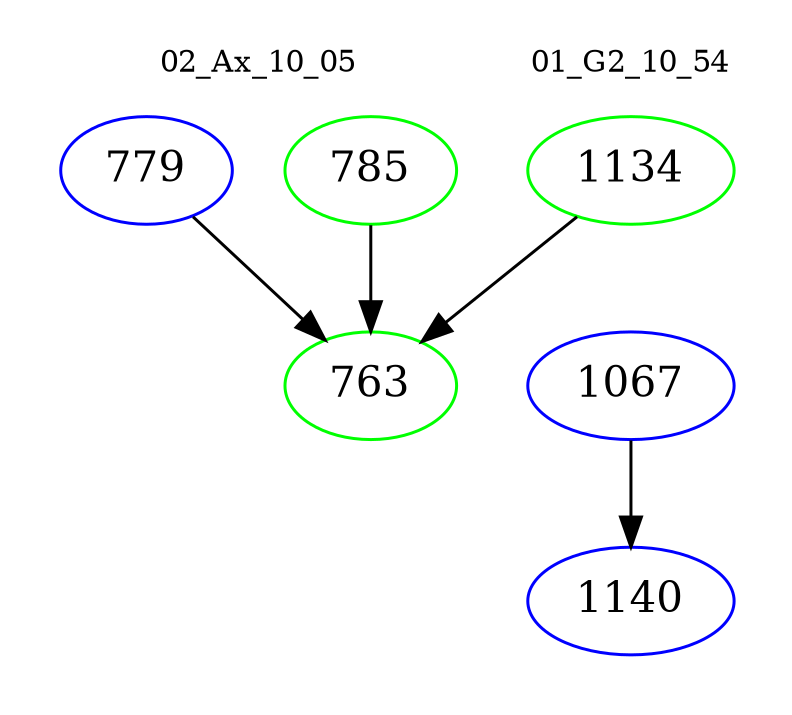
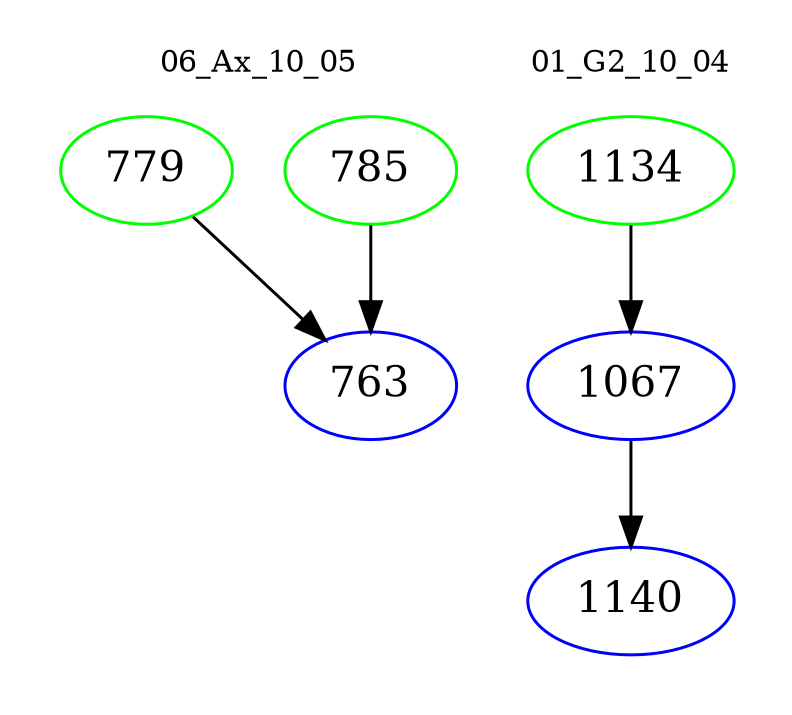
(259, 64) -> (259, 64)
(631, 64) -> (631, 64)
(147, 170) -> (147, 170)
(524, 259) -> (631, 263)
(371, 386) -> (371, 386)
